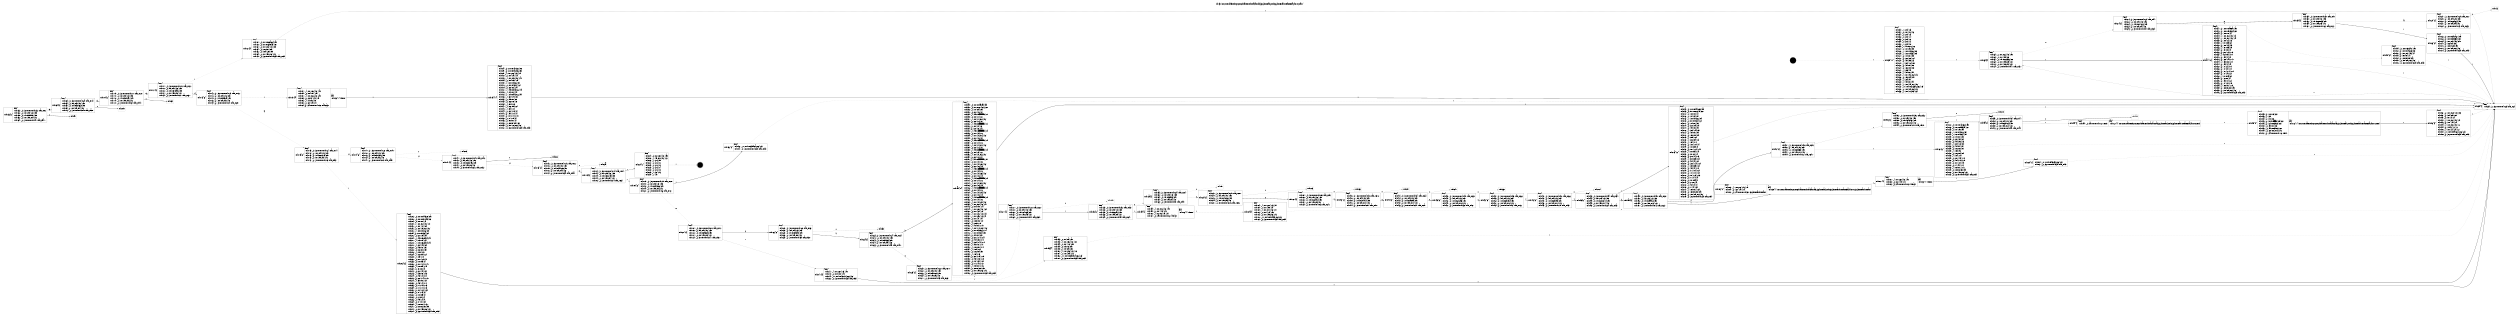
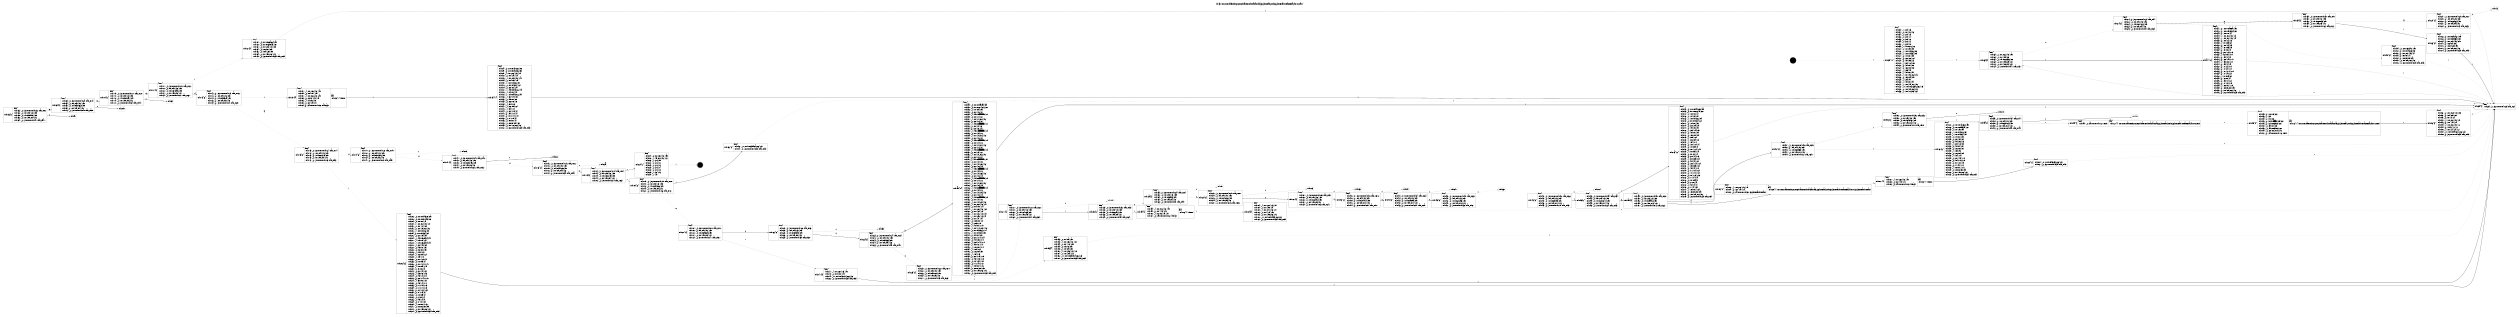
(1502, 201) -> none
